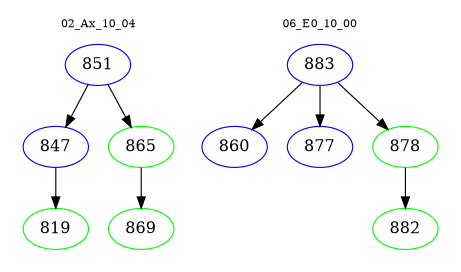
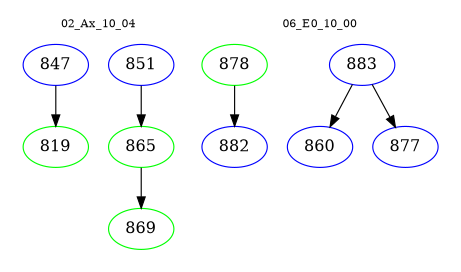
(80, 101) -> none
(359, 102) -> none
(405, 229) -> (235, 147)
